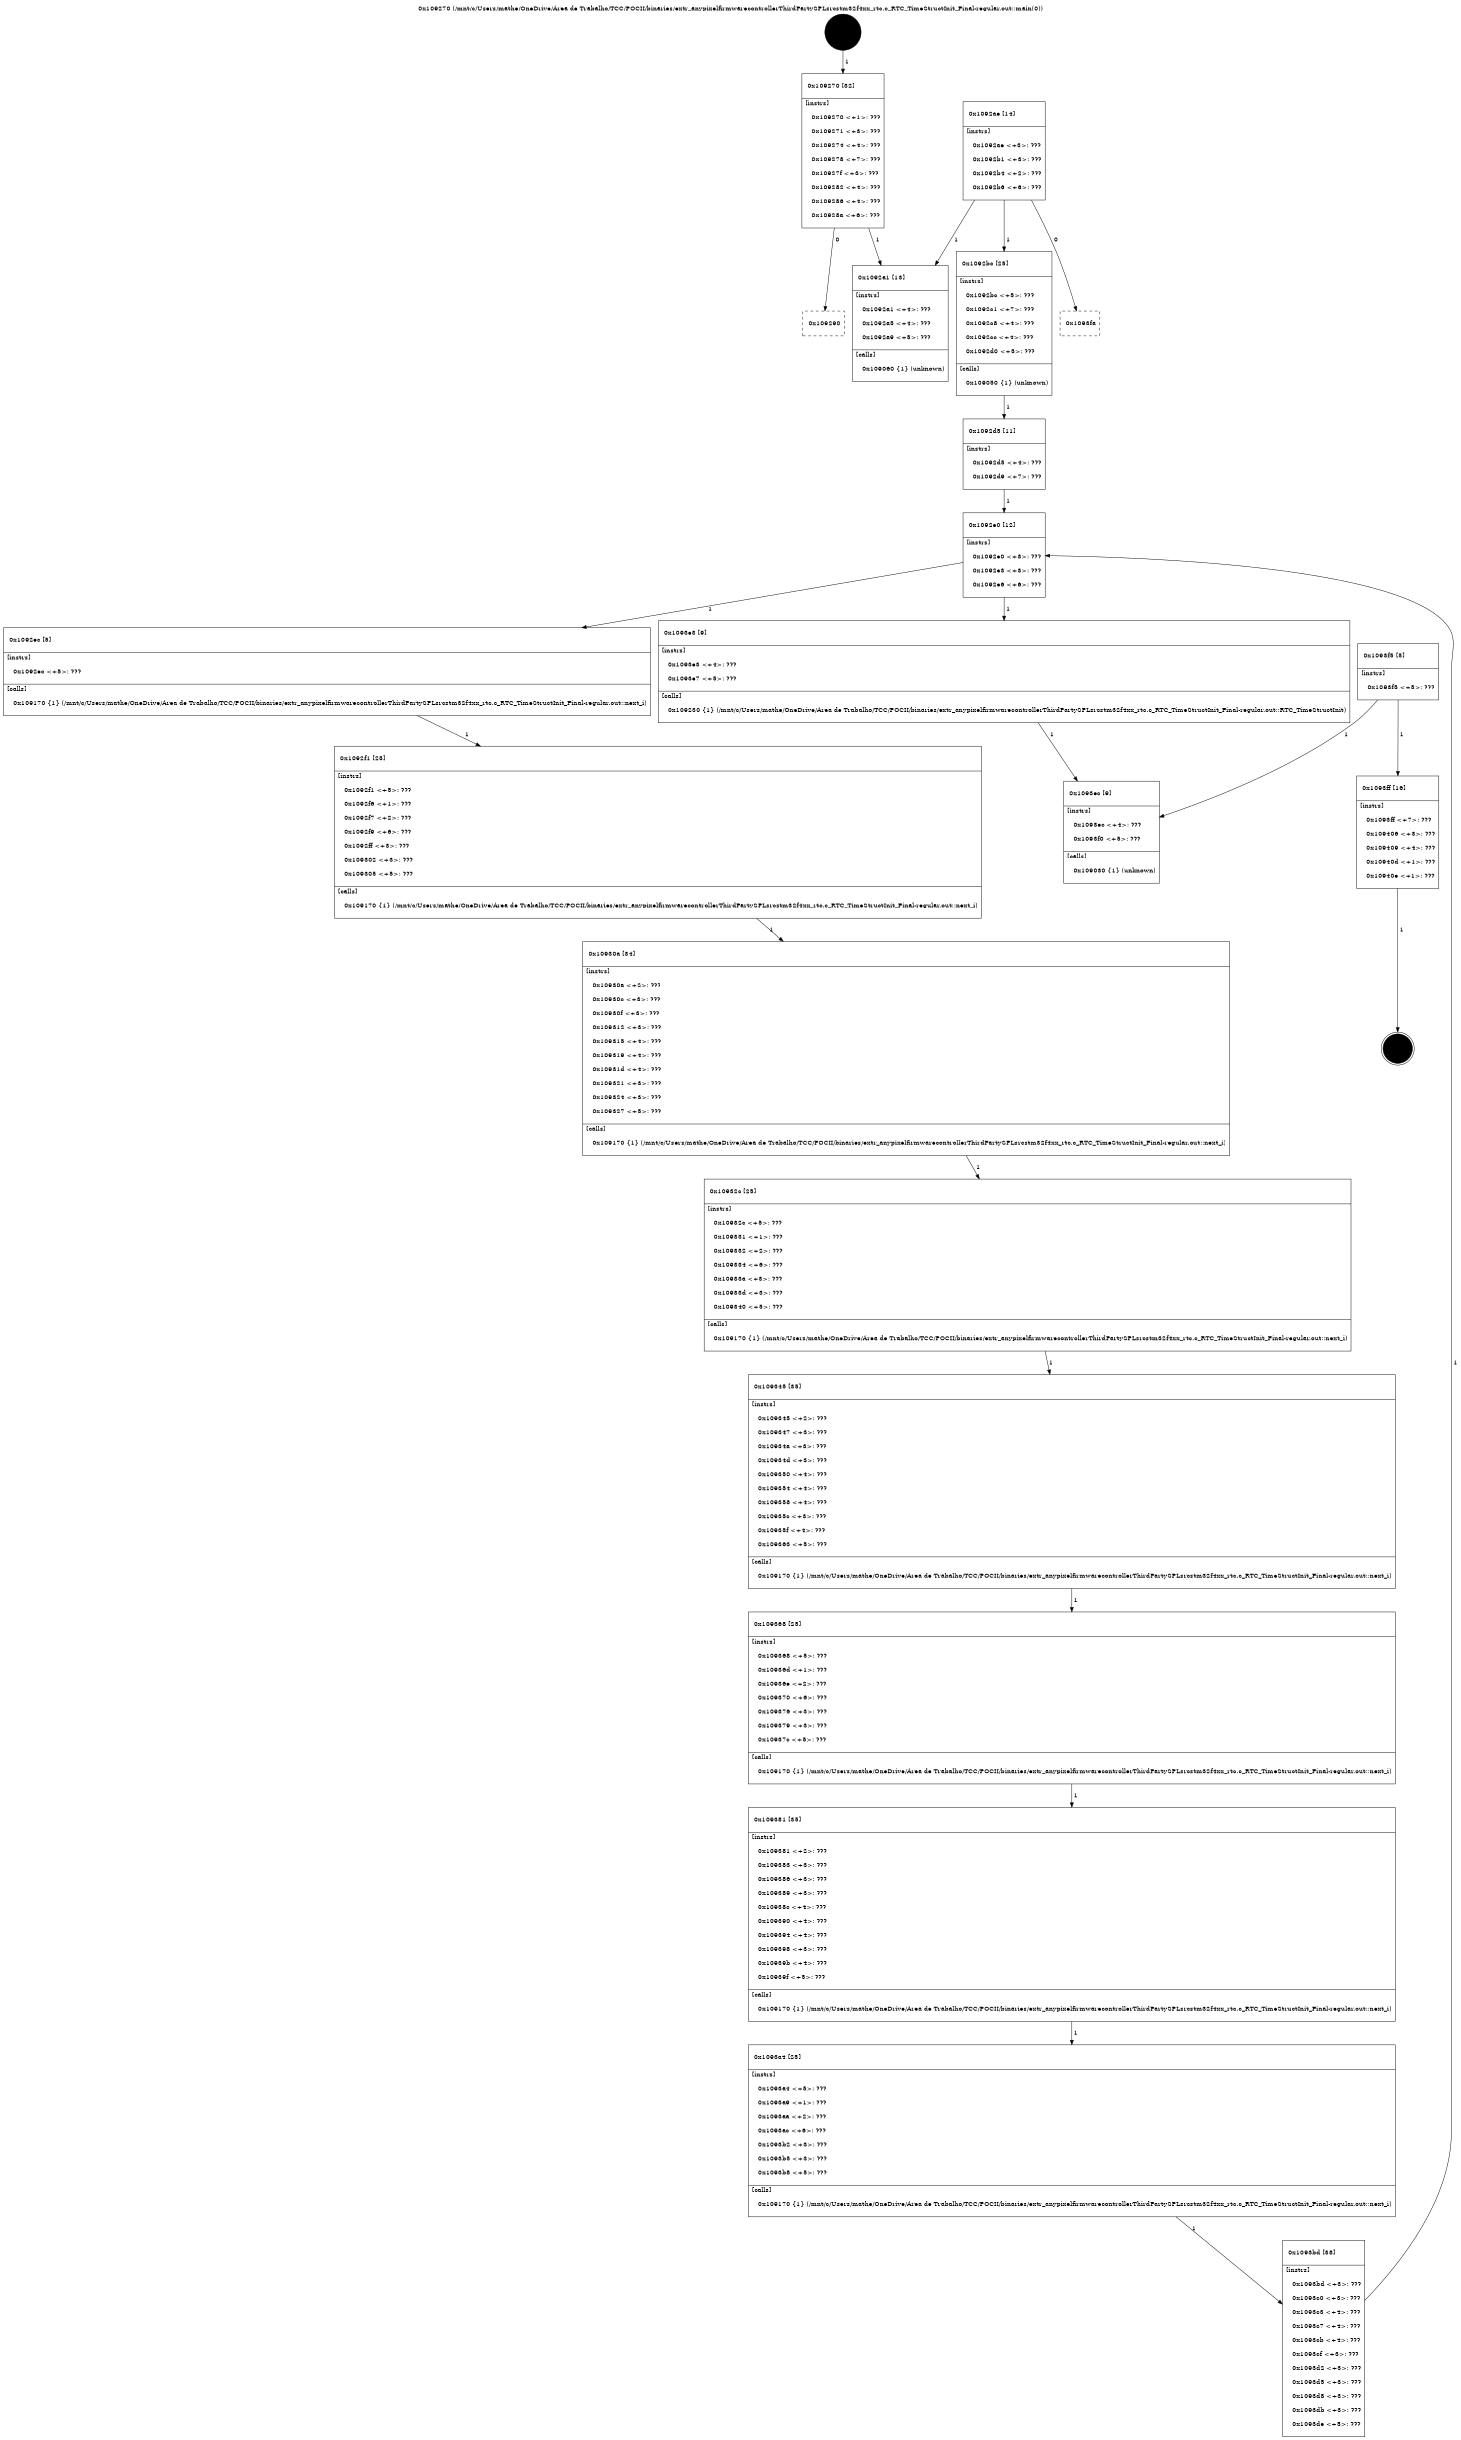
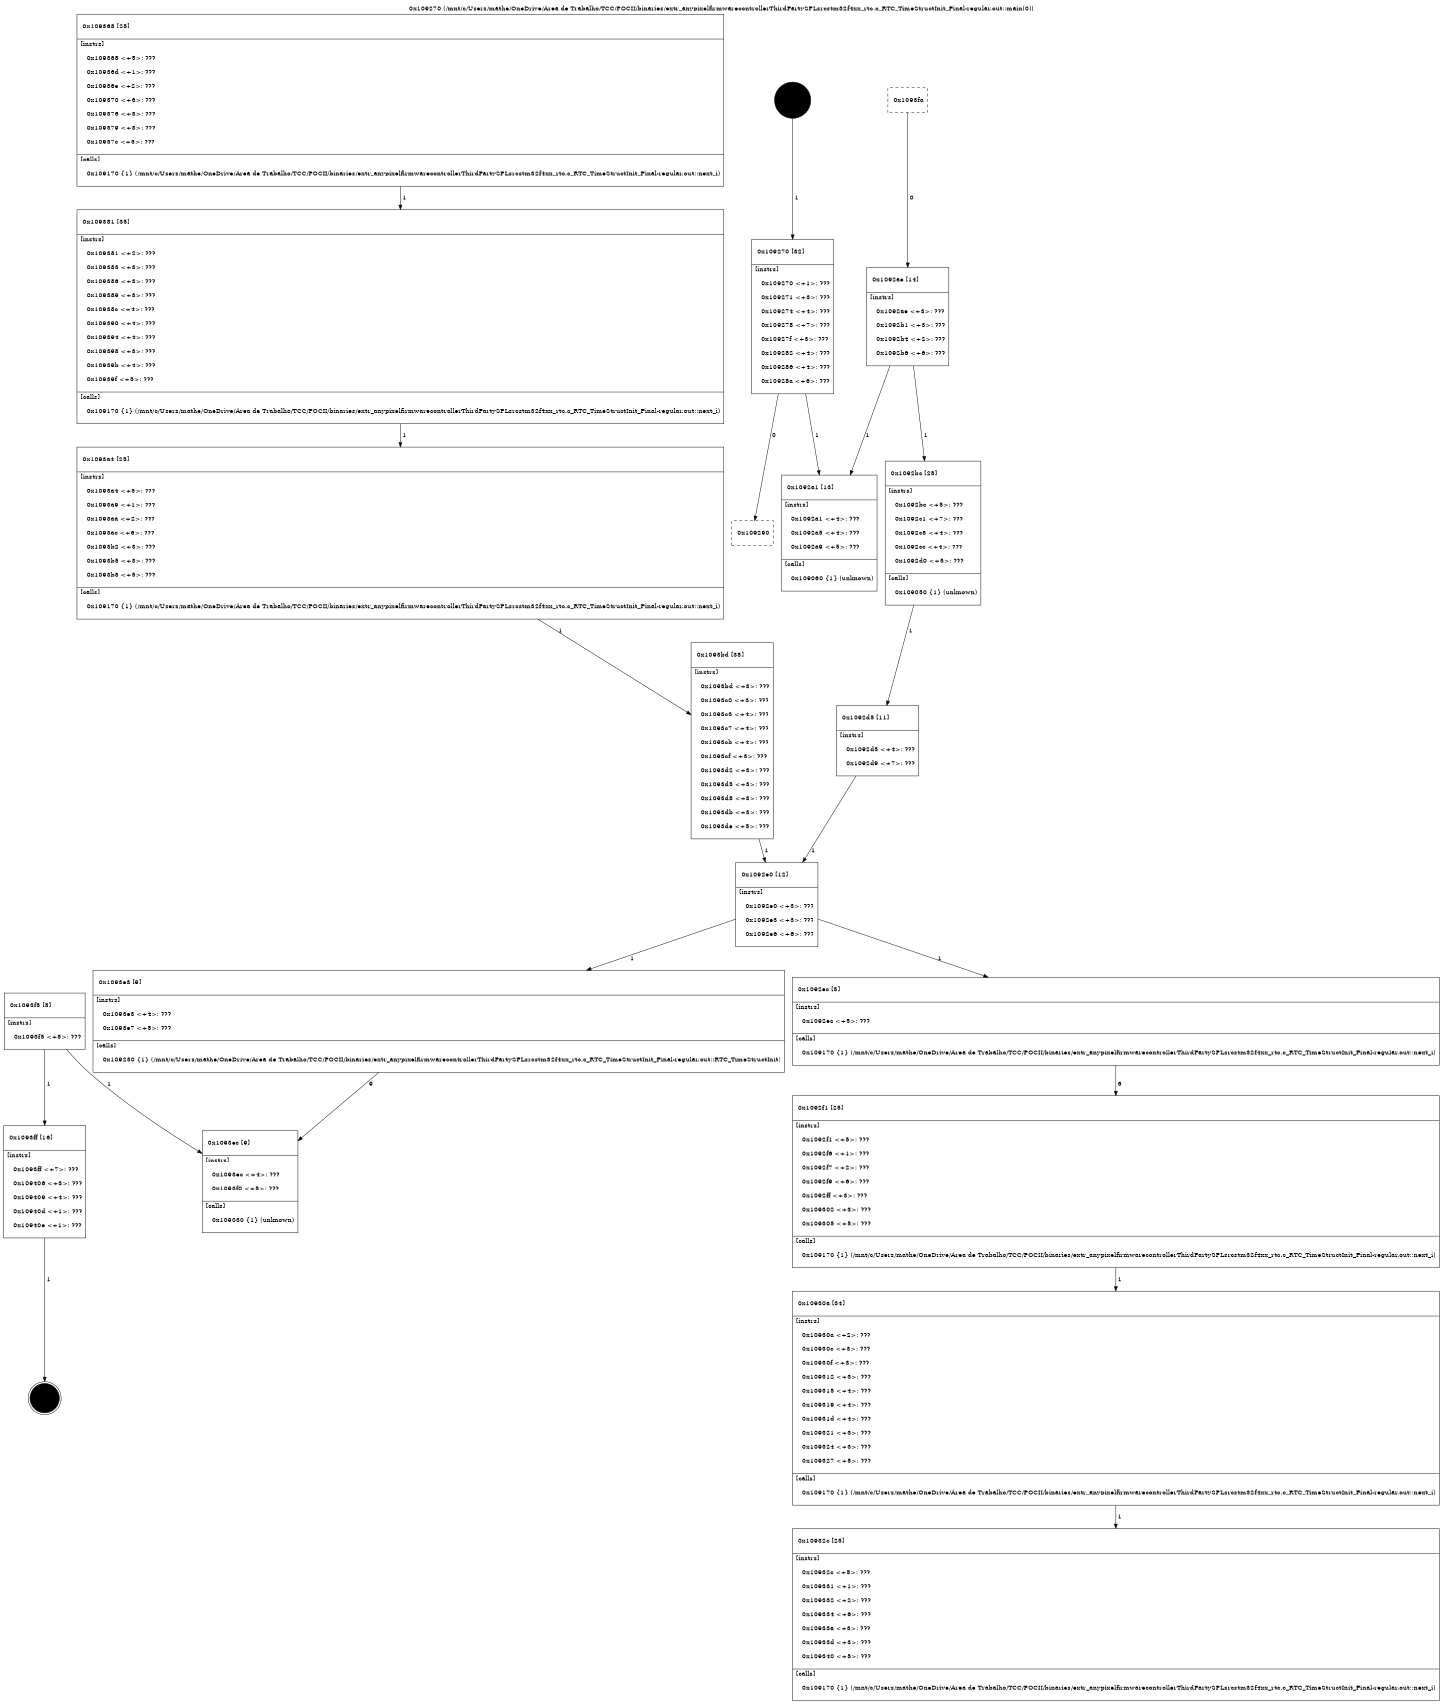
(1056, 252) -> (908, 188)
(466, 734) -> (1119, 1084)
(1051, 734) -> (370, 1084)
(1072, 1482) -> none
